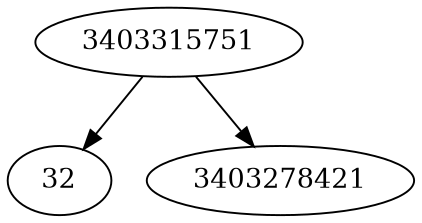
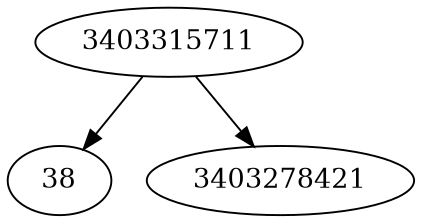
(169, 42) -> (169, 42)
(60, 181) -> (60, 181)
